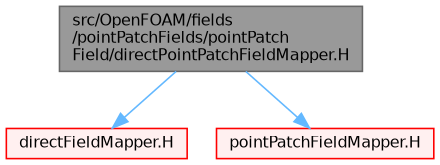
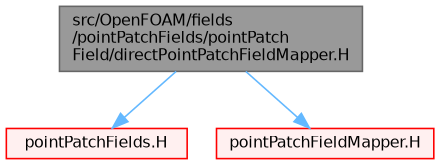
(97, 144) -> (97, 144)
